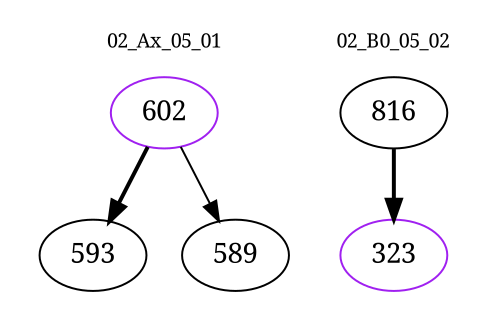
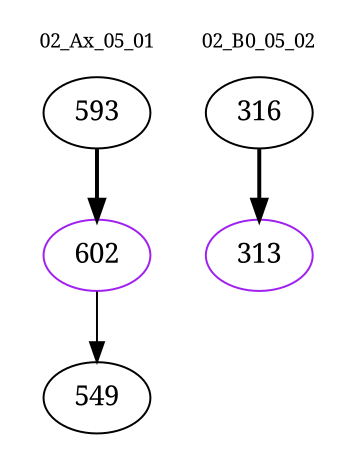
(394, 113) -> (259, 113)
(133, 175) -> (97, 174)
(236, 255) -> (97, 398)
(394, 255) -> (259, 255)
